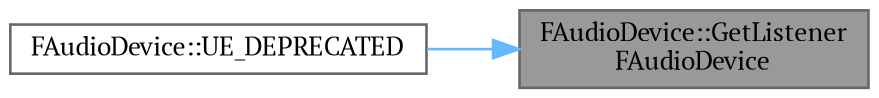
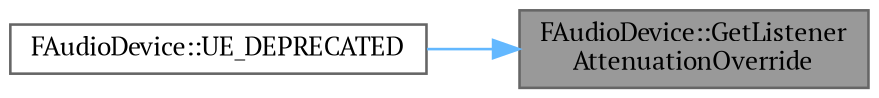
(694, 49) -> (694, 49)
